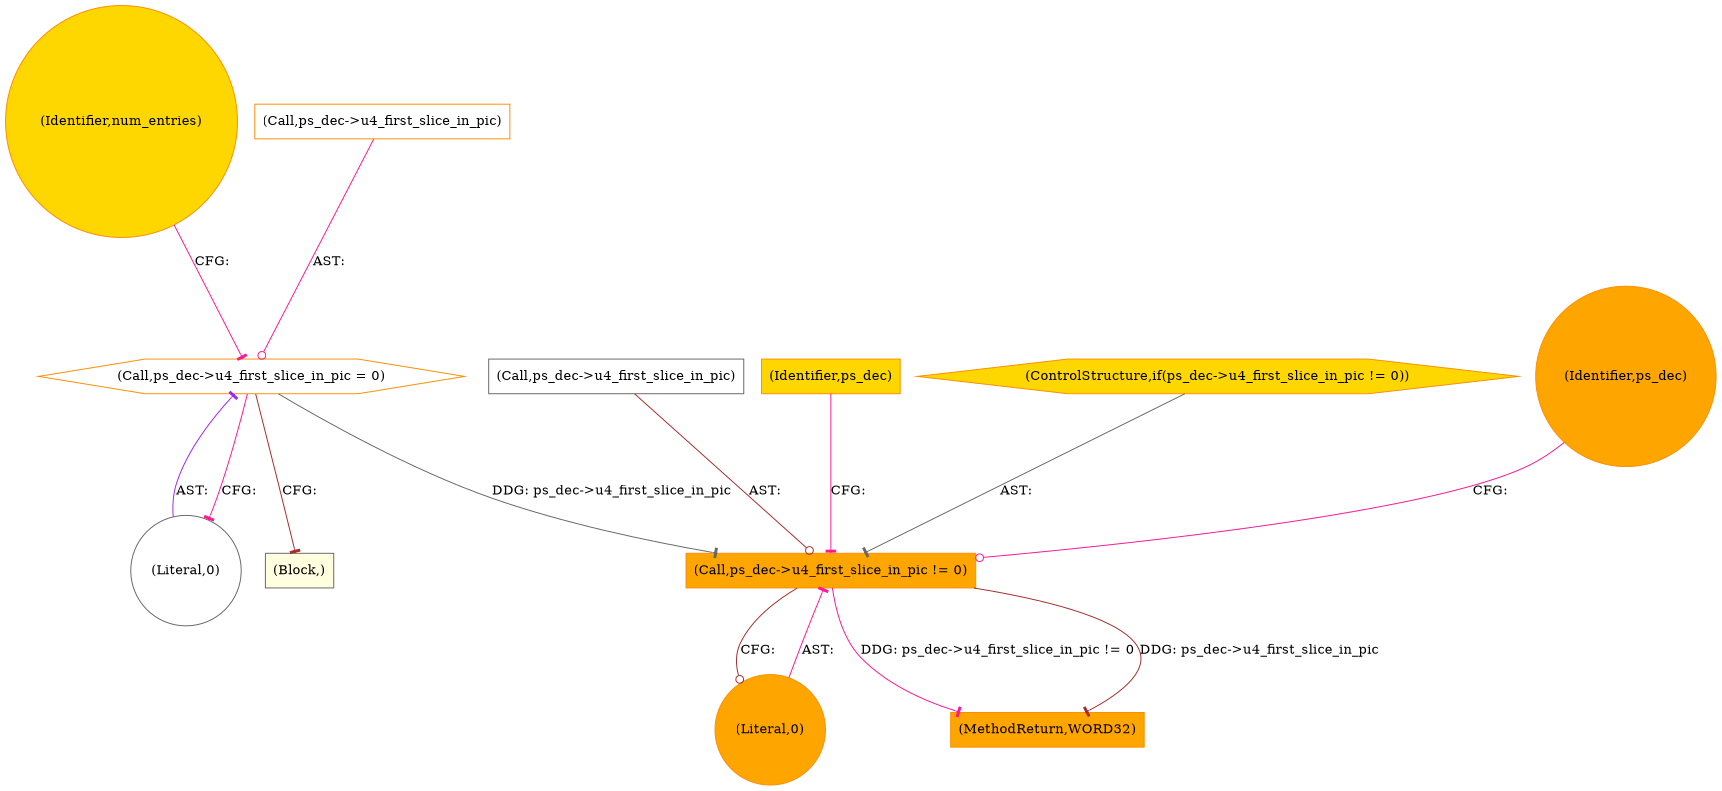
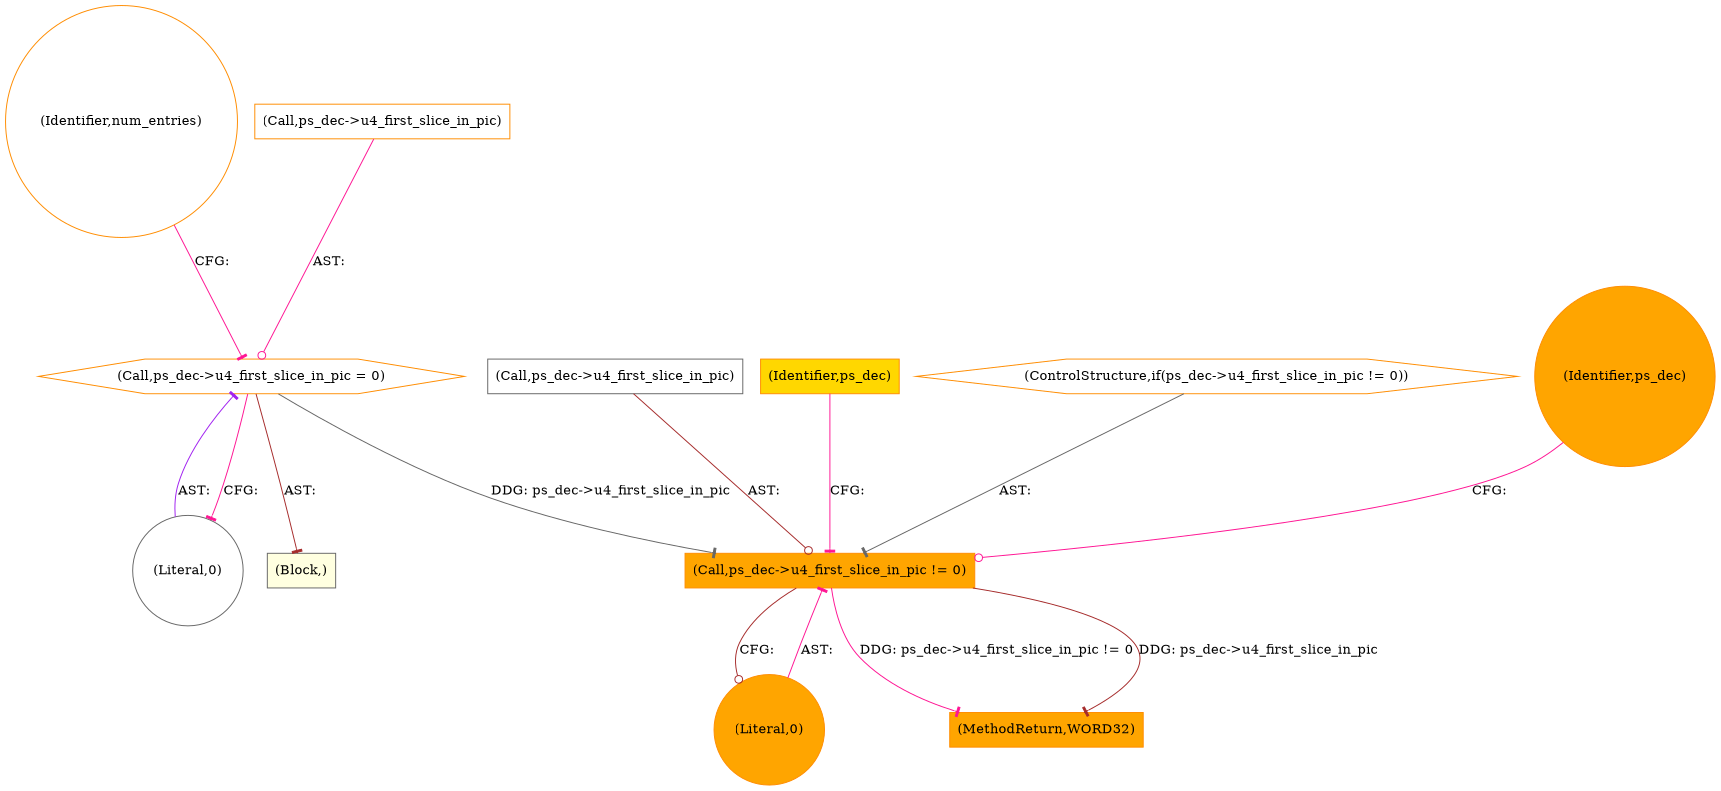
(122, 122) -> (122, 122)
(1218, 376) -> (1217, 376)
(302, 491) -> (302, 491)
